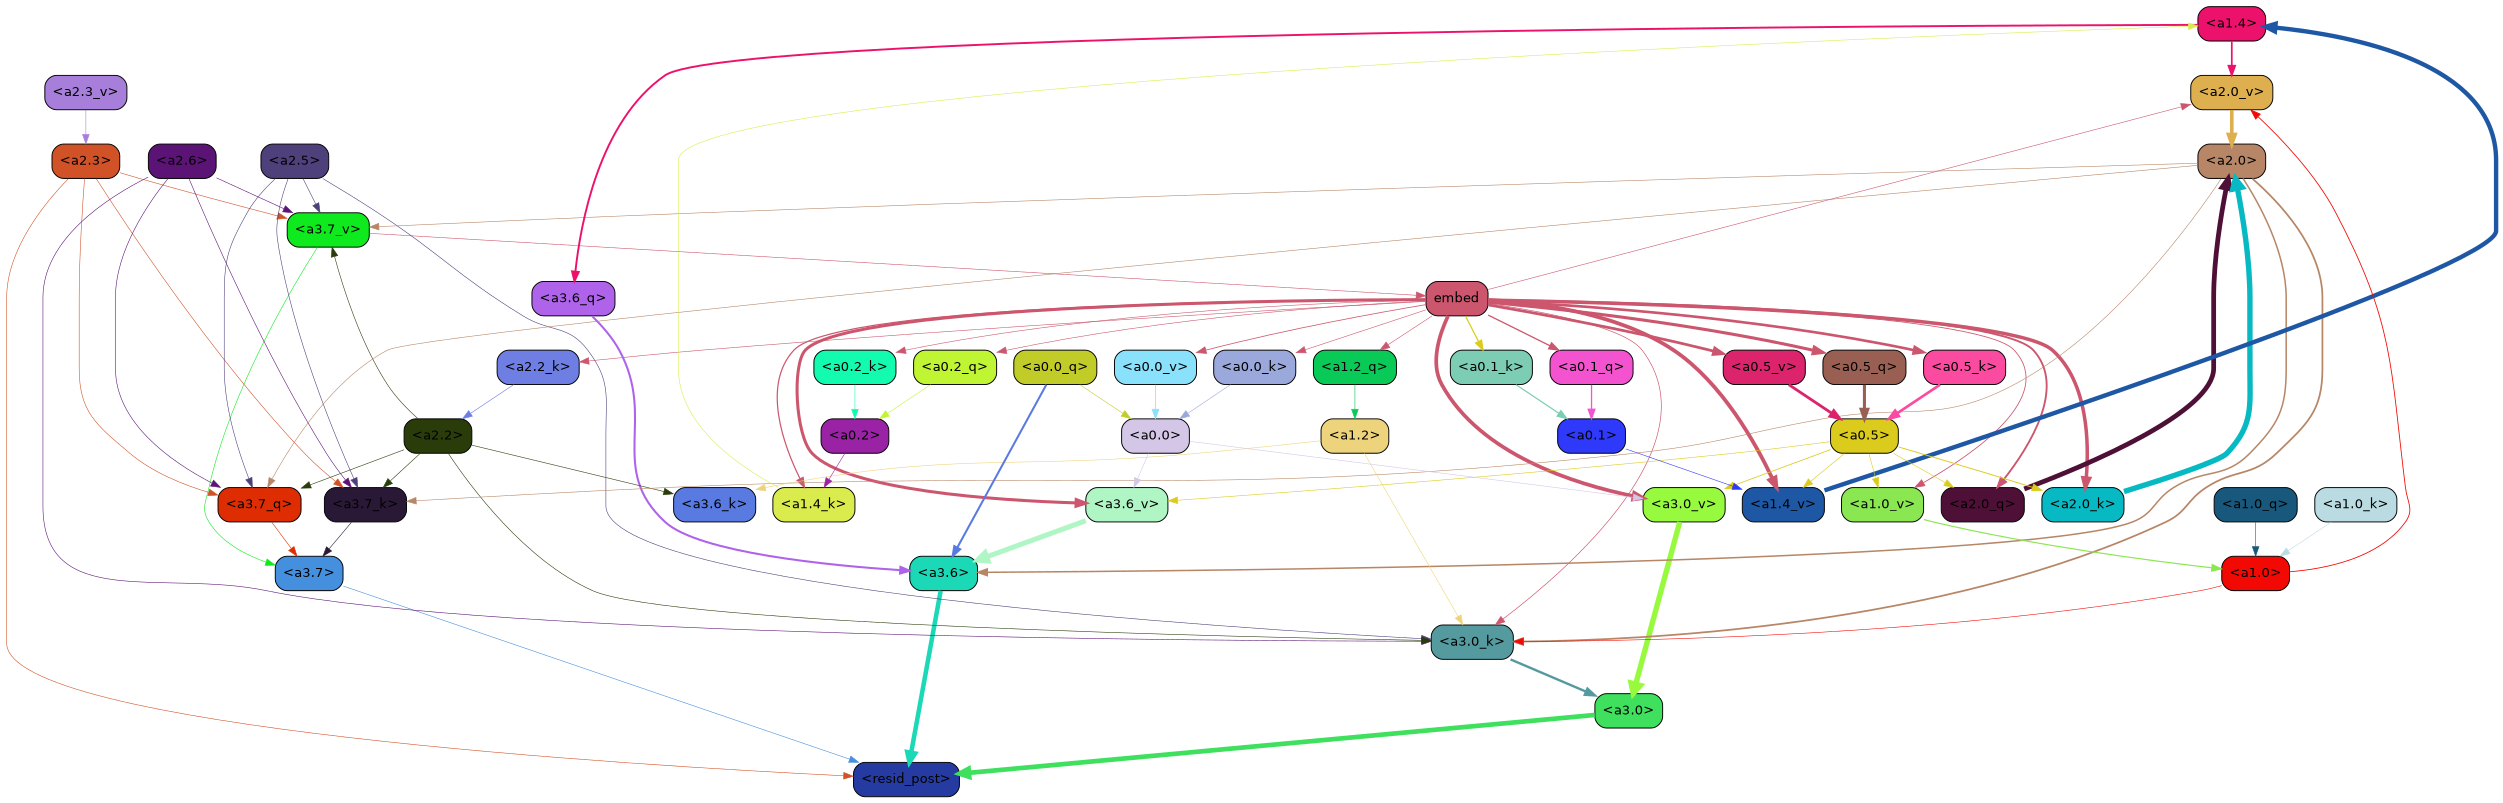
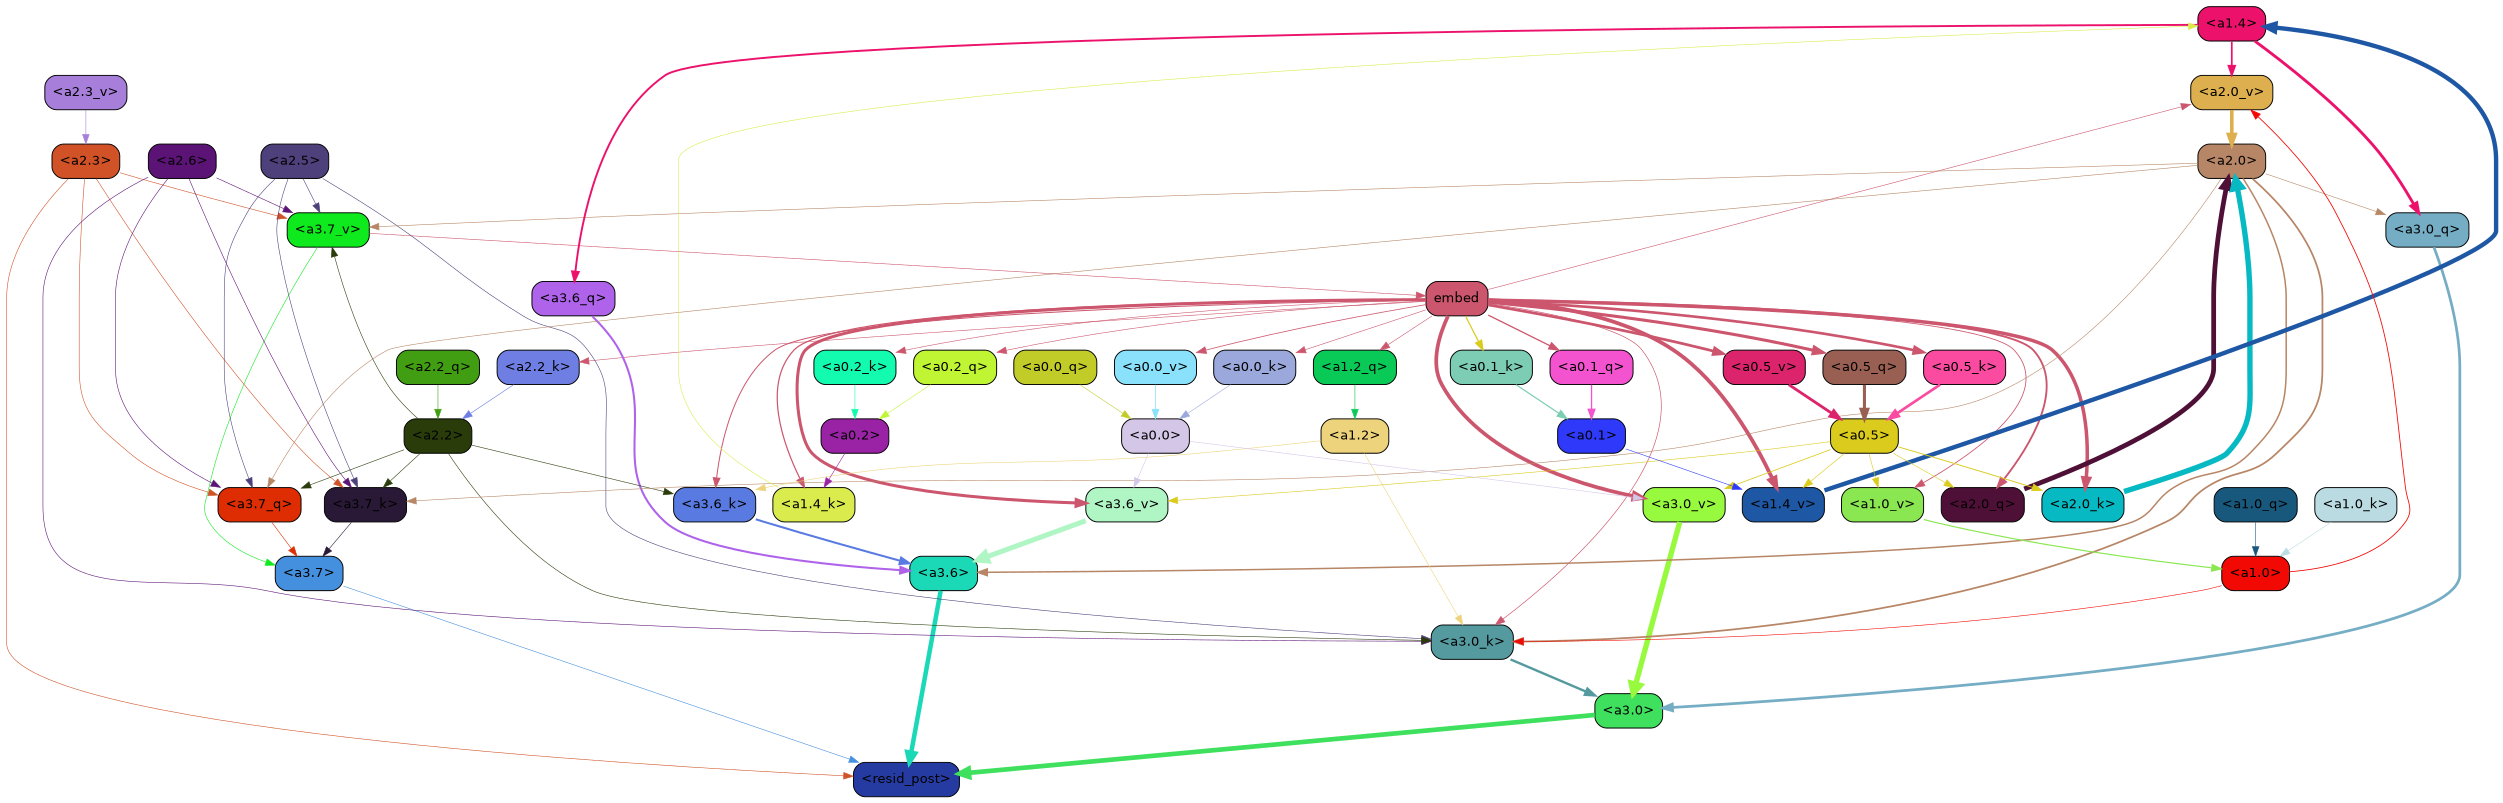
none -> (2427, 230)
none -> (1027, 314)
none -> (438, 367)
(1000, 470) -> (828, 541)
